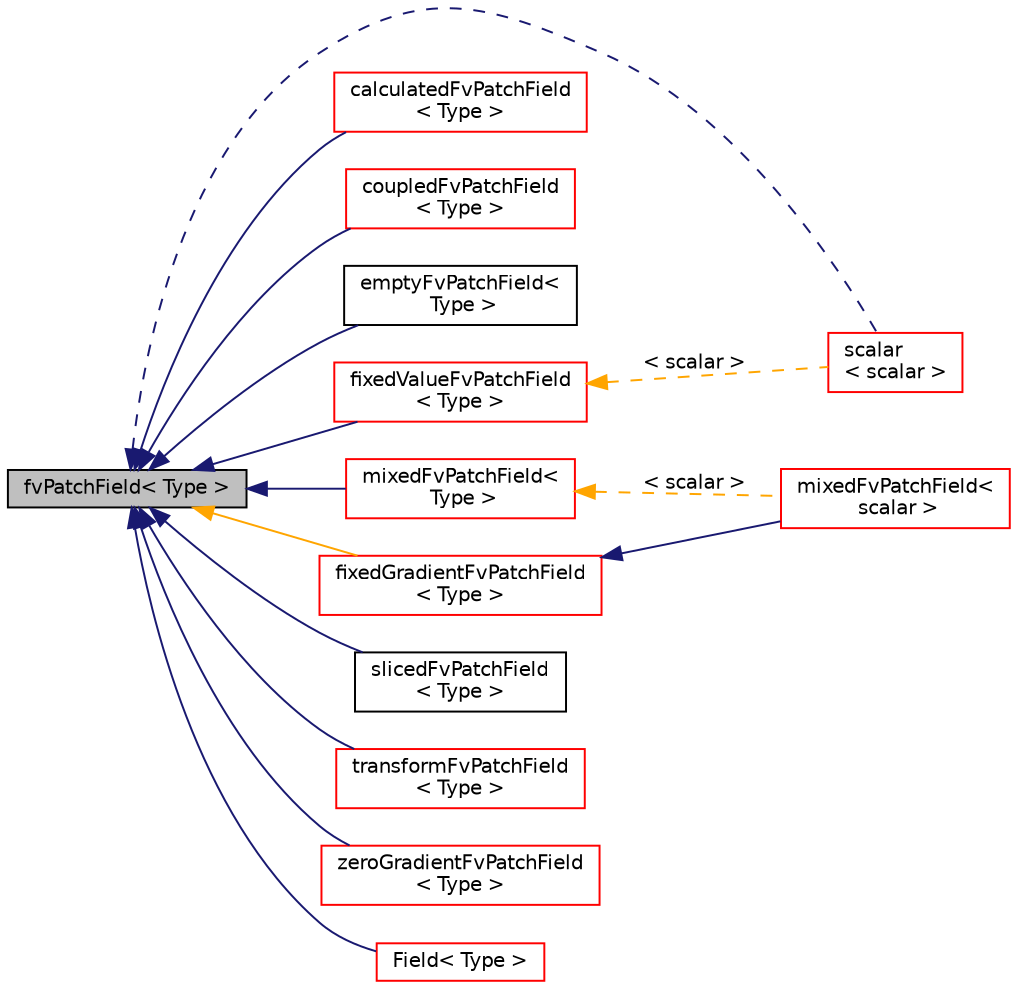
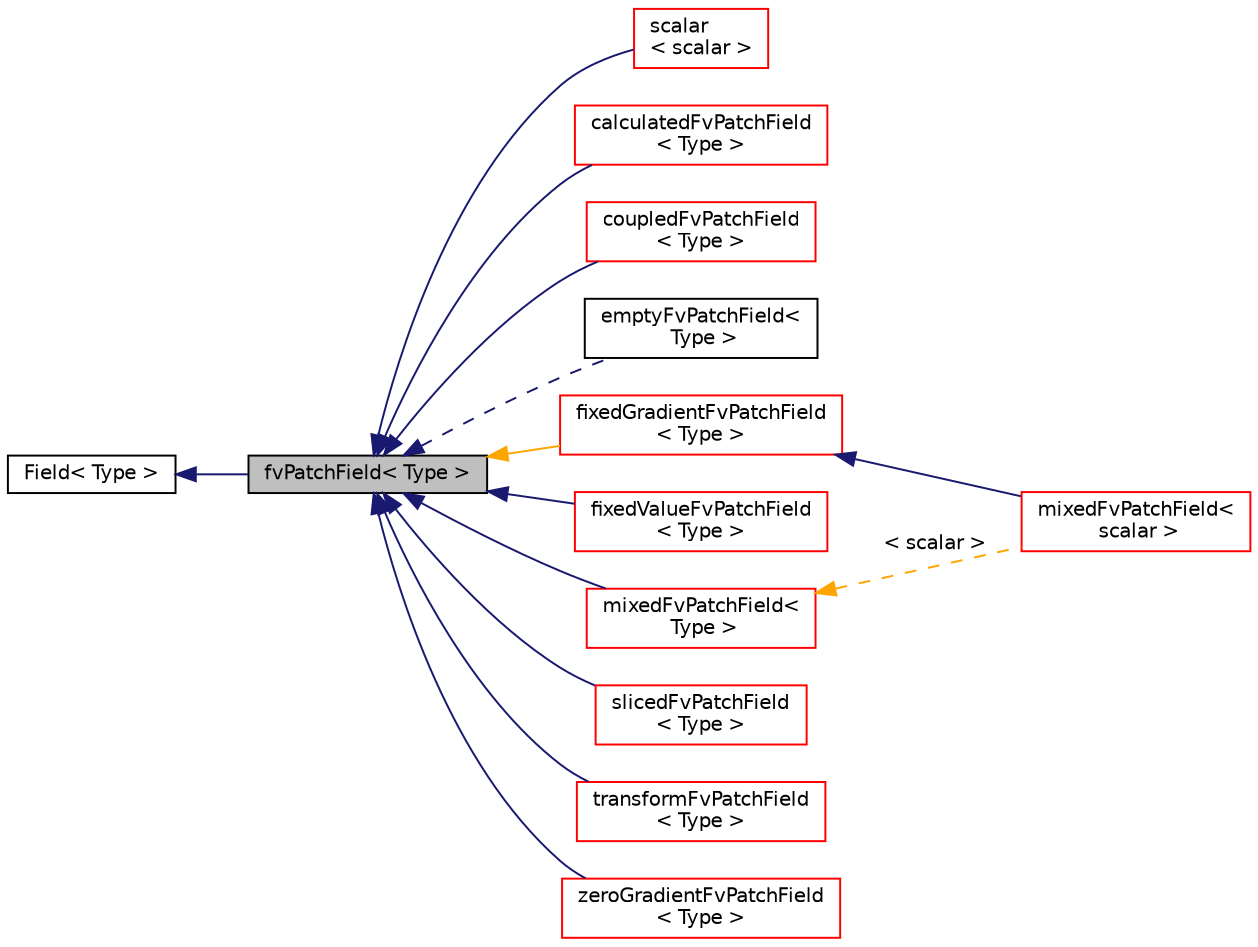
(433, 9) -> (464, 211)
(718, 375) -> none
(256, 383) -> (514, 399)
(461, 682) -> (701, 715)
(209, 769) -> (222, 474)
(461, 962) -> (92, 474)
